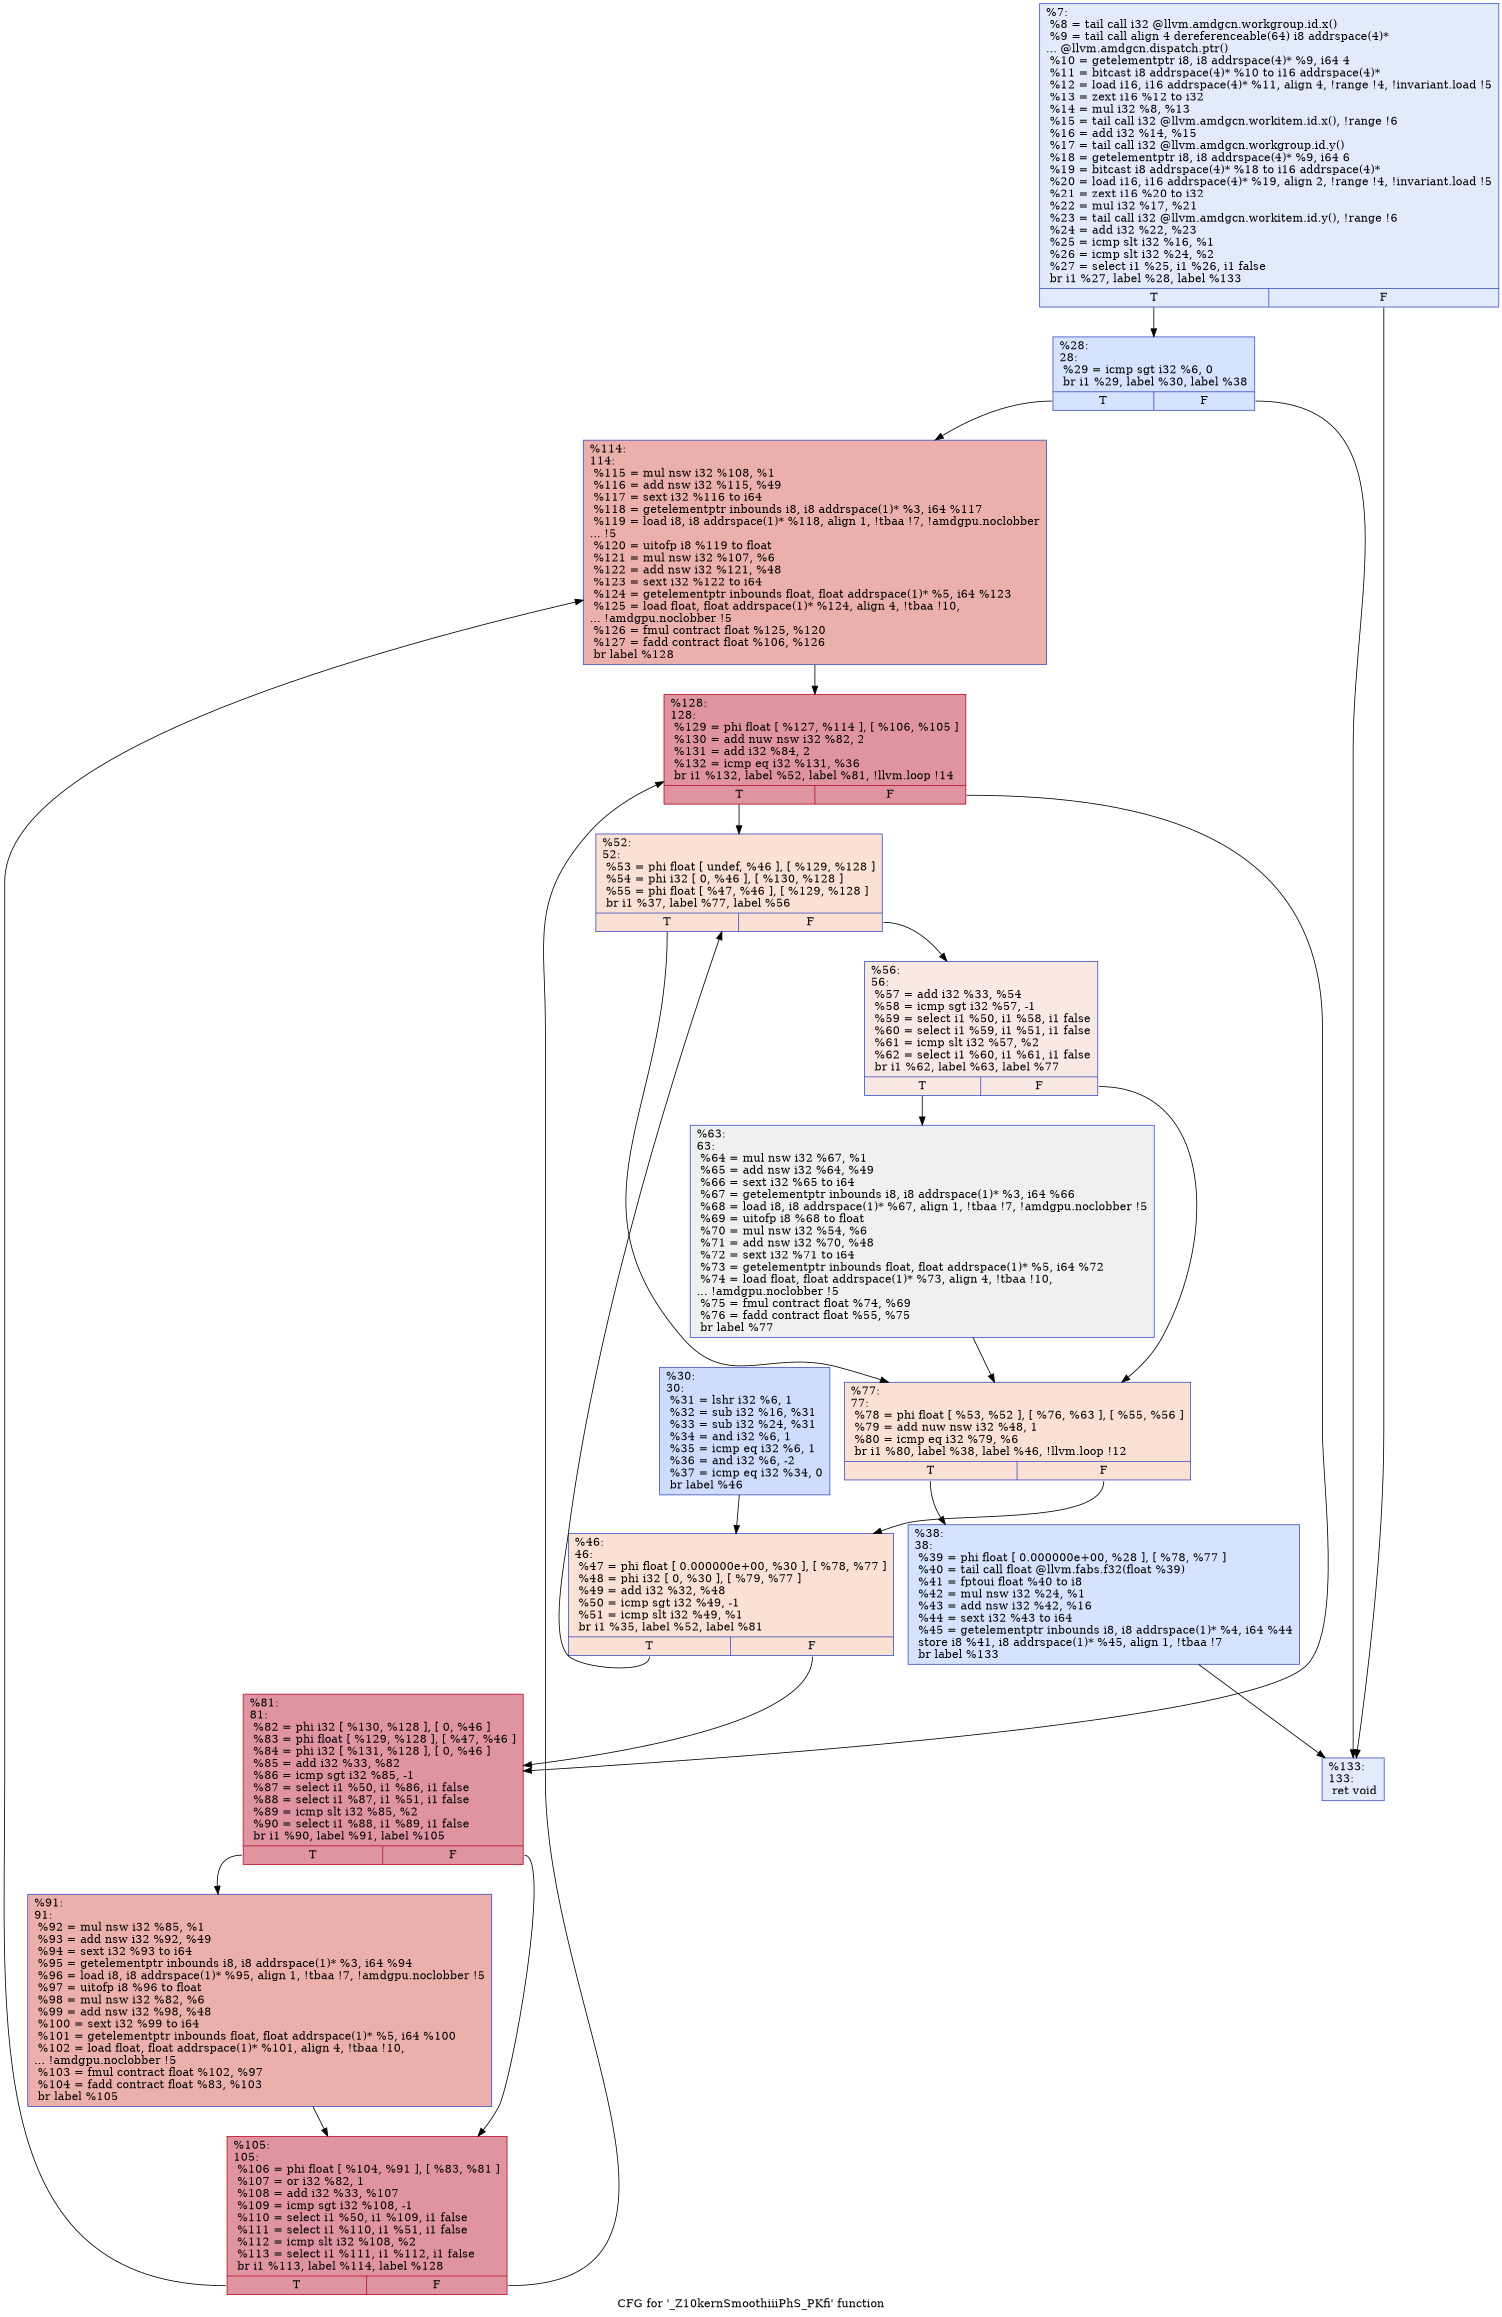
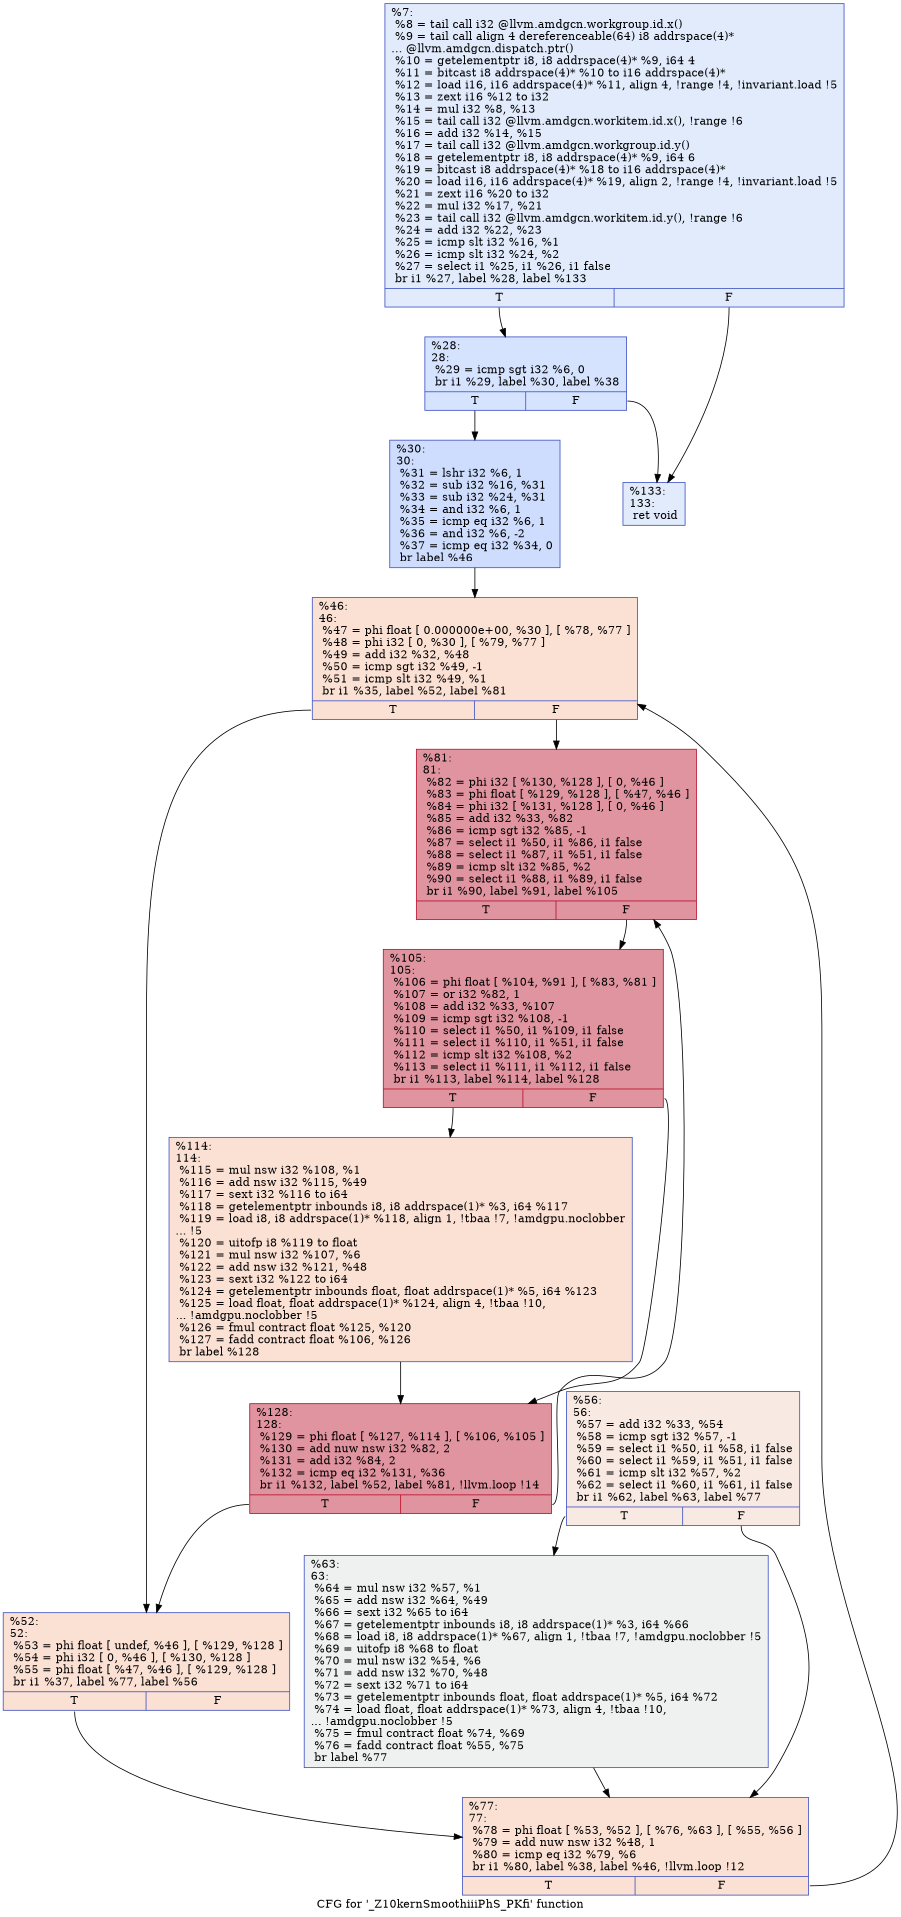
(995, 411) -> (475, 421)
(815, 552) -> (401, 1250)
(916, 932) -> none
(782, 1158) -> (396, 1588)
(1104, 1595) -> none
(260, 2000) -> none
